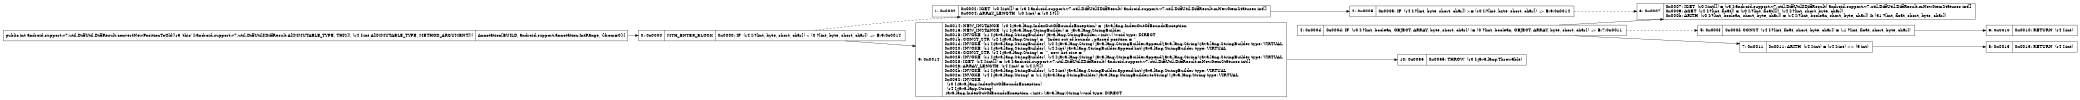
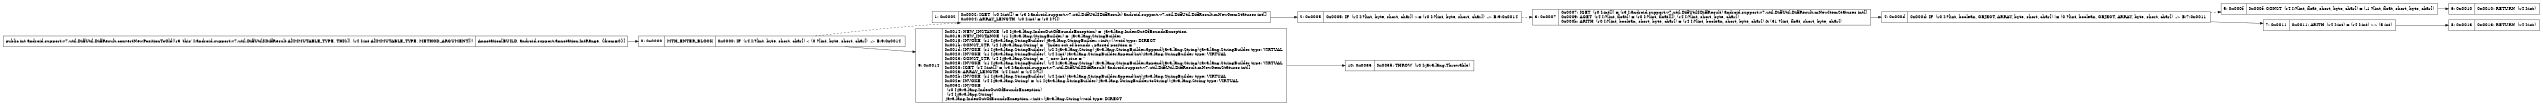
(1610, 22) -> (1875, 17)
